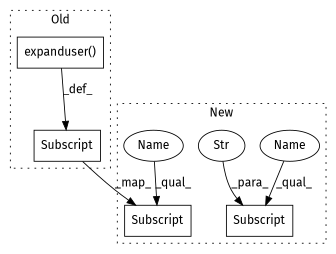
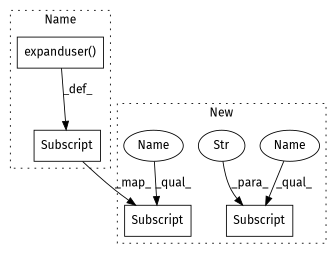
(60, 20) -> (60, 20)
